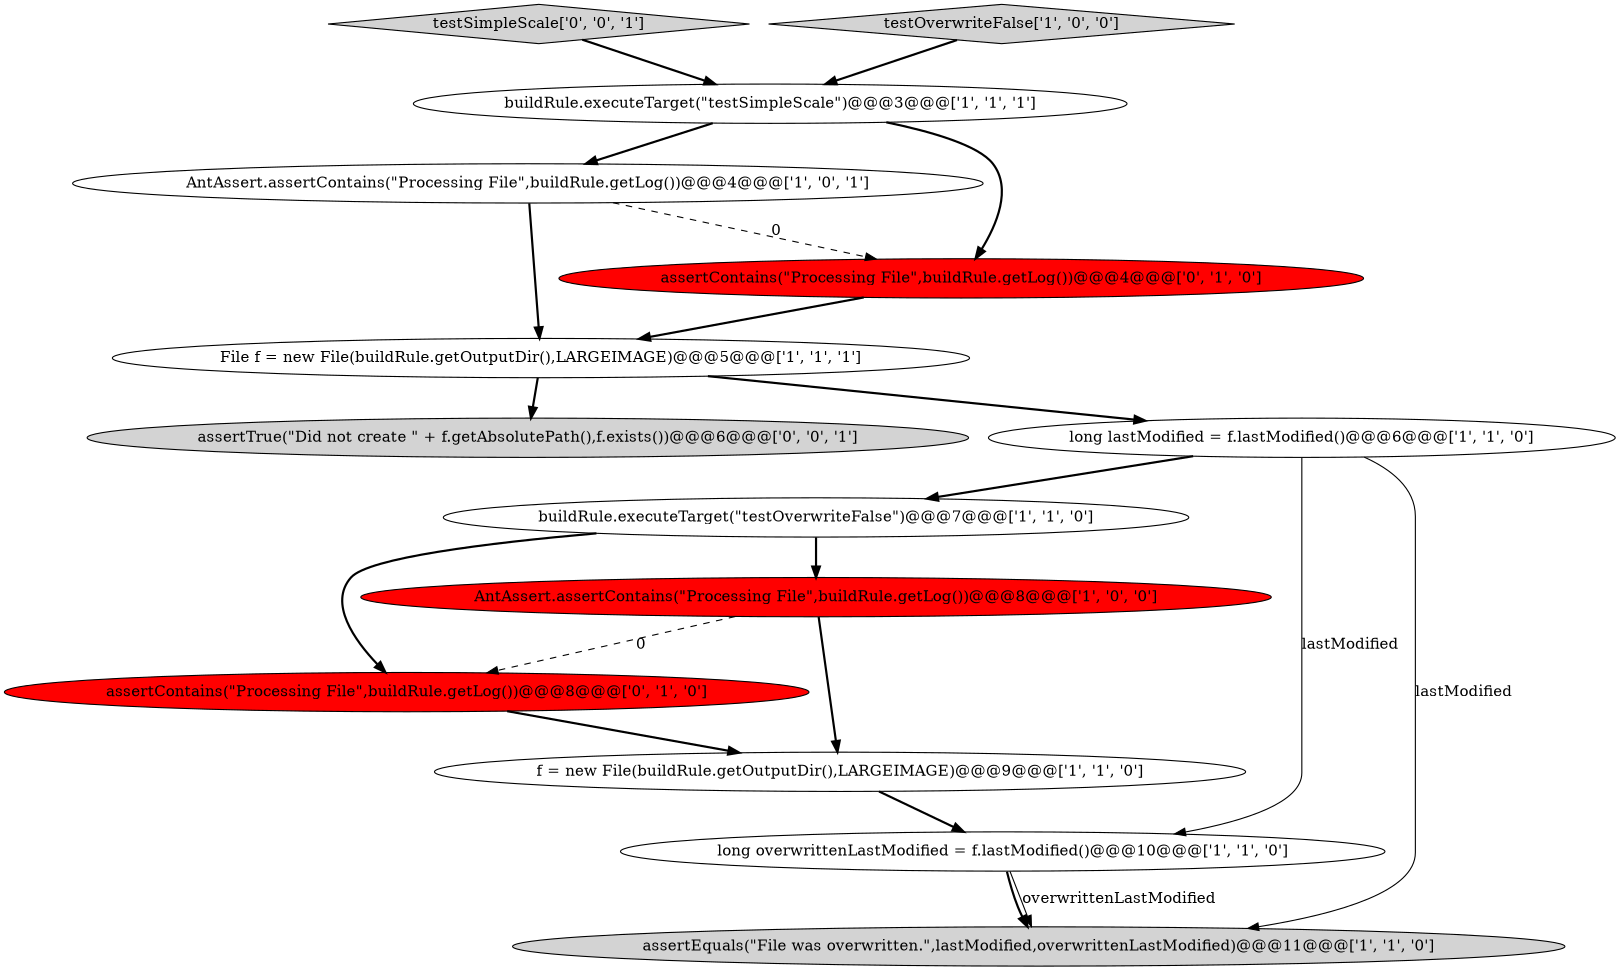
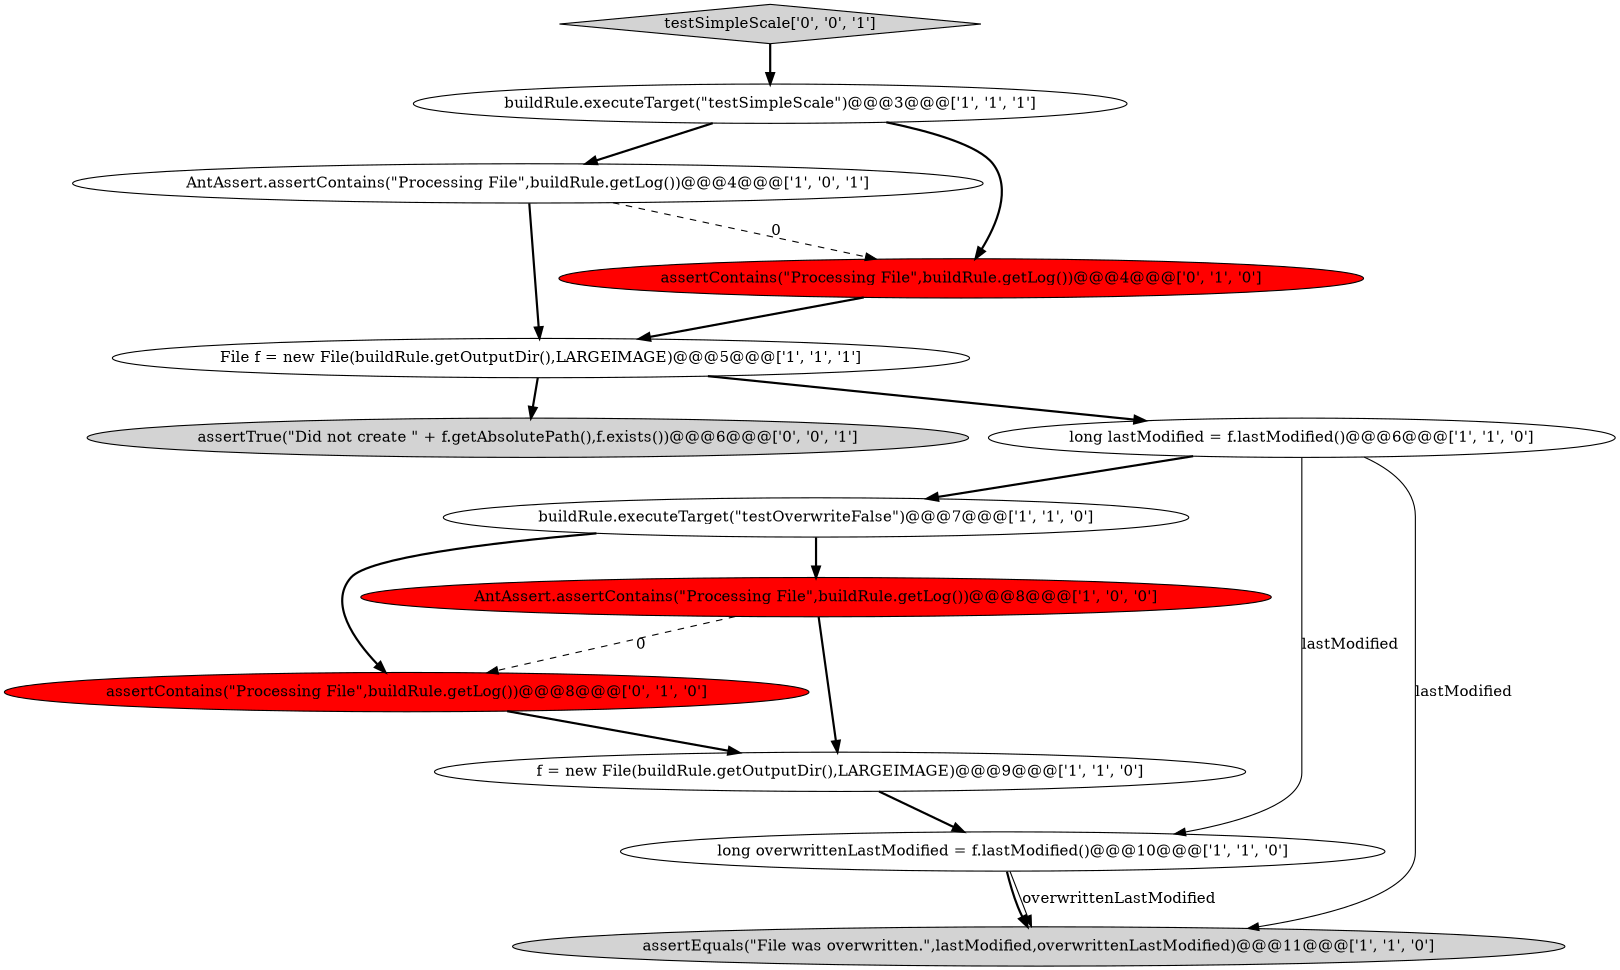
(1002, 24) -> none
